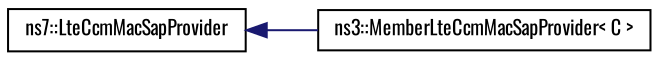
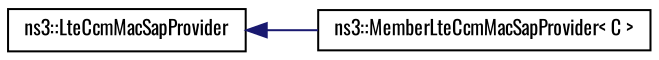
(127, 30) -> (127, 30)
